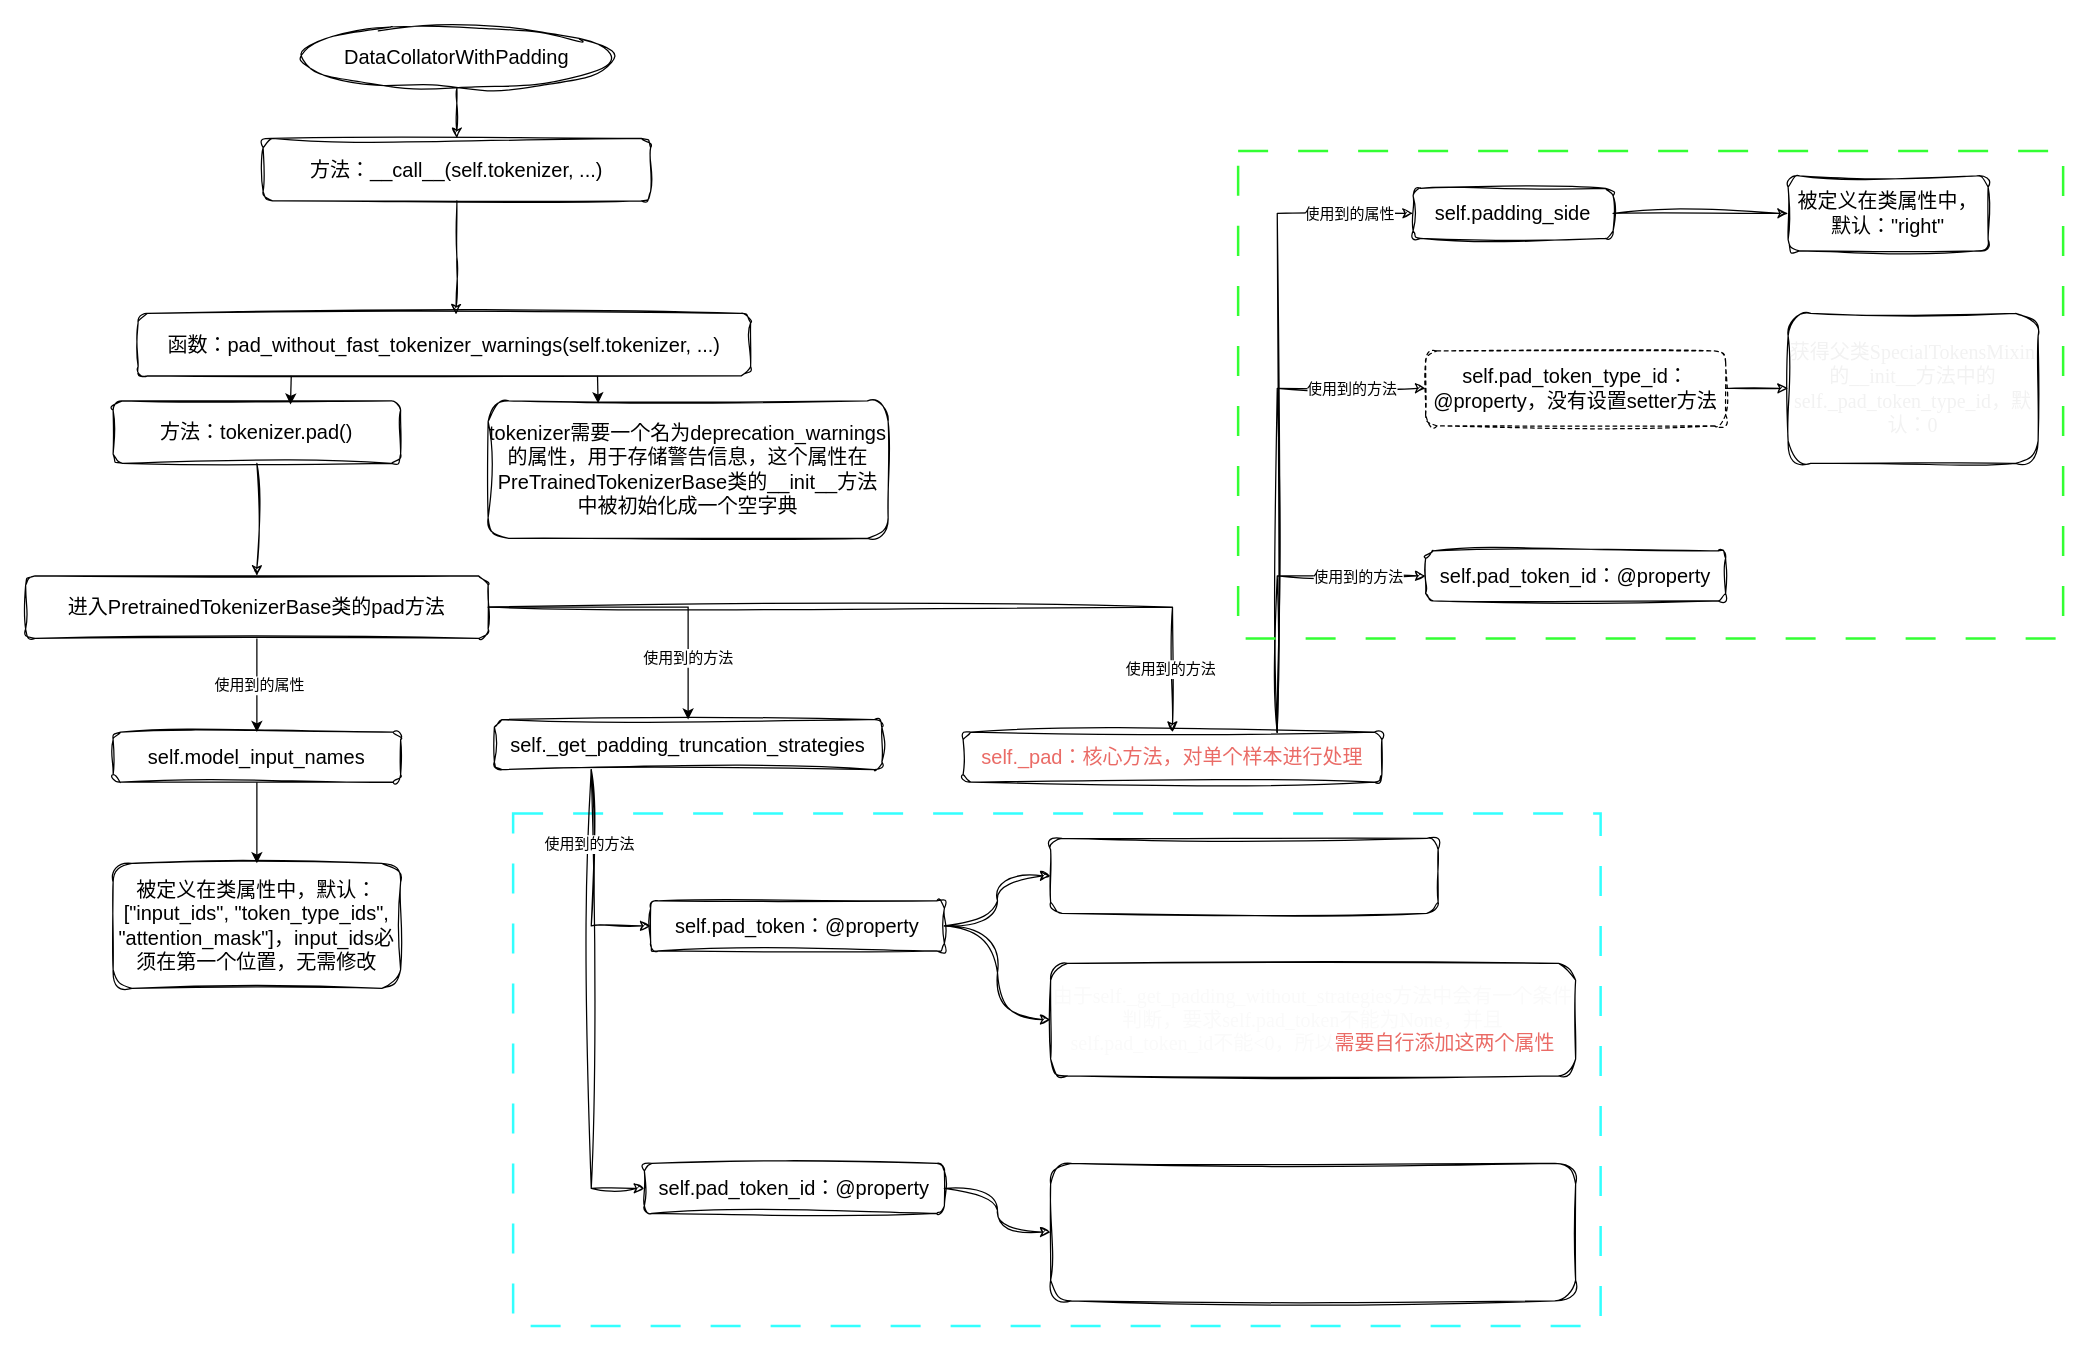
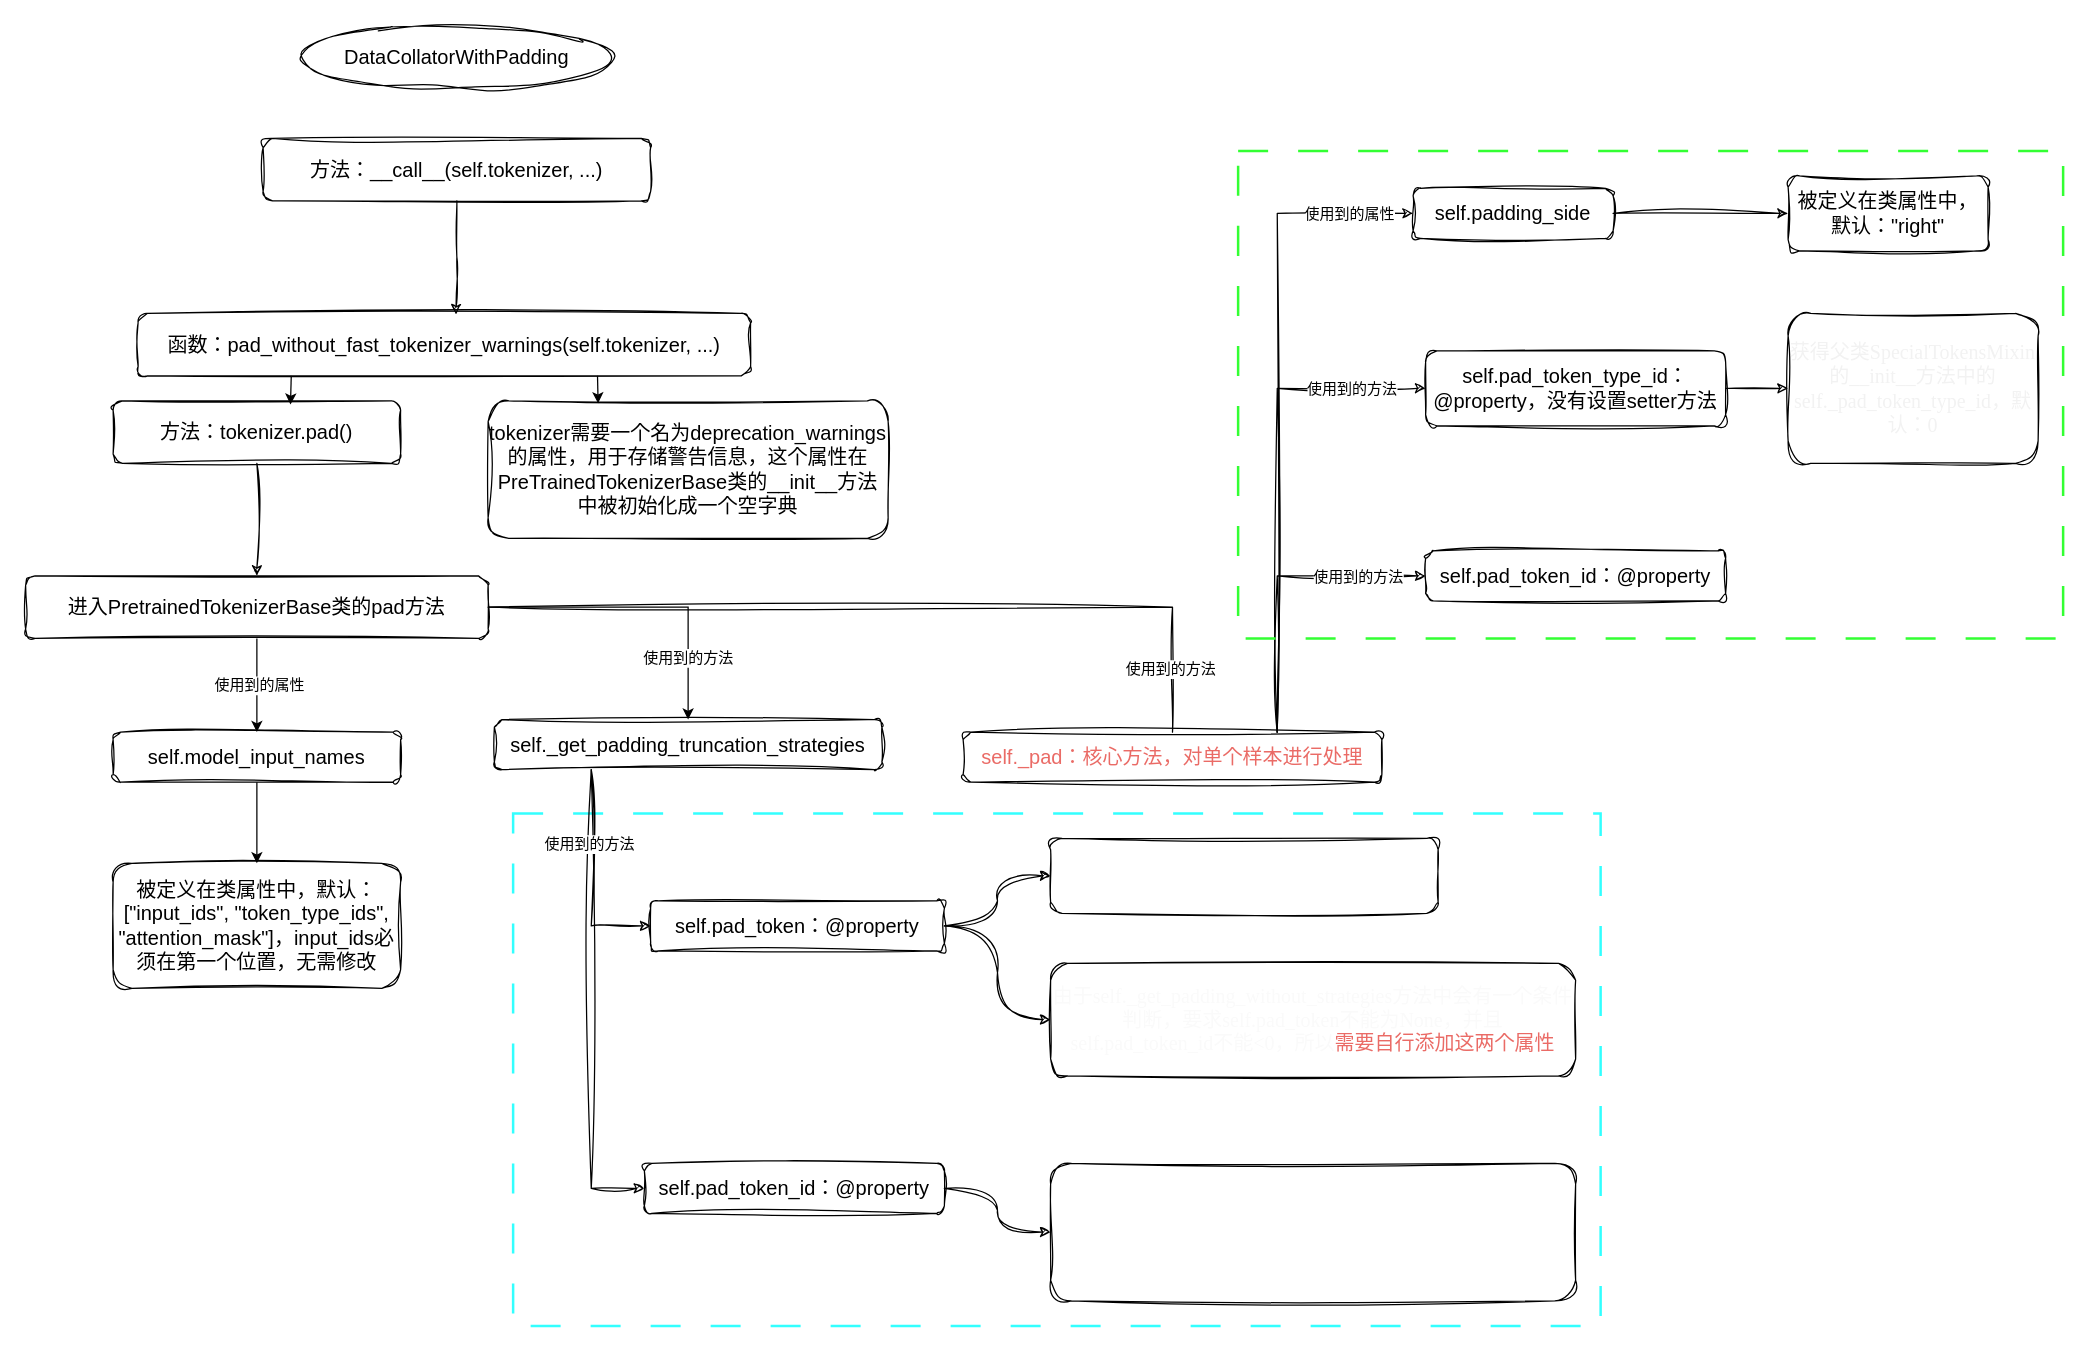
(457, 109) -> none
(1576, 388) -> (1576, 388)
(1173, 722) -> (1173, 723)
